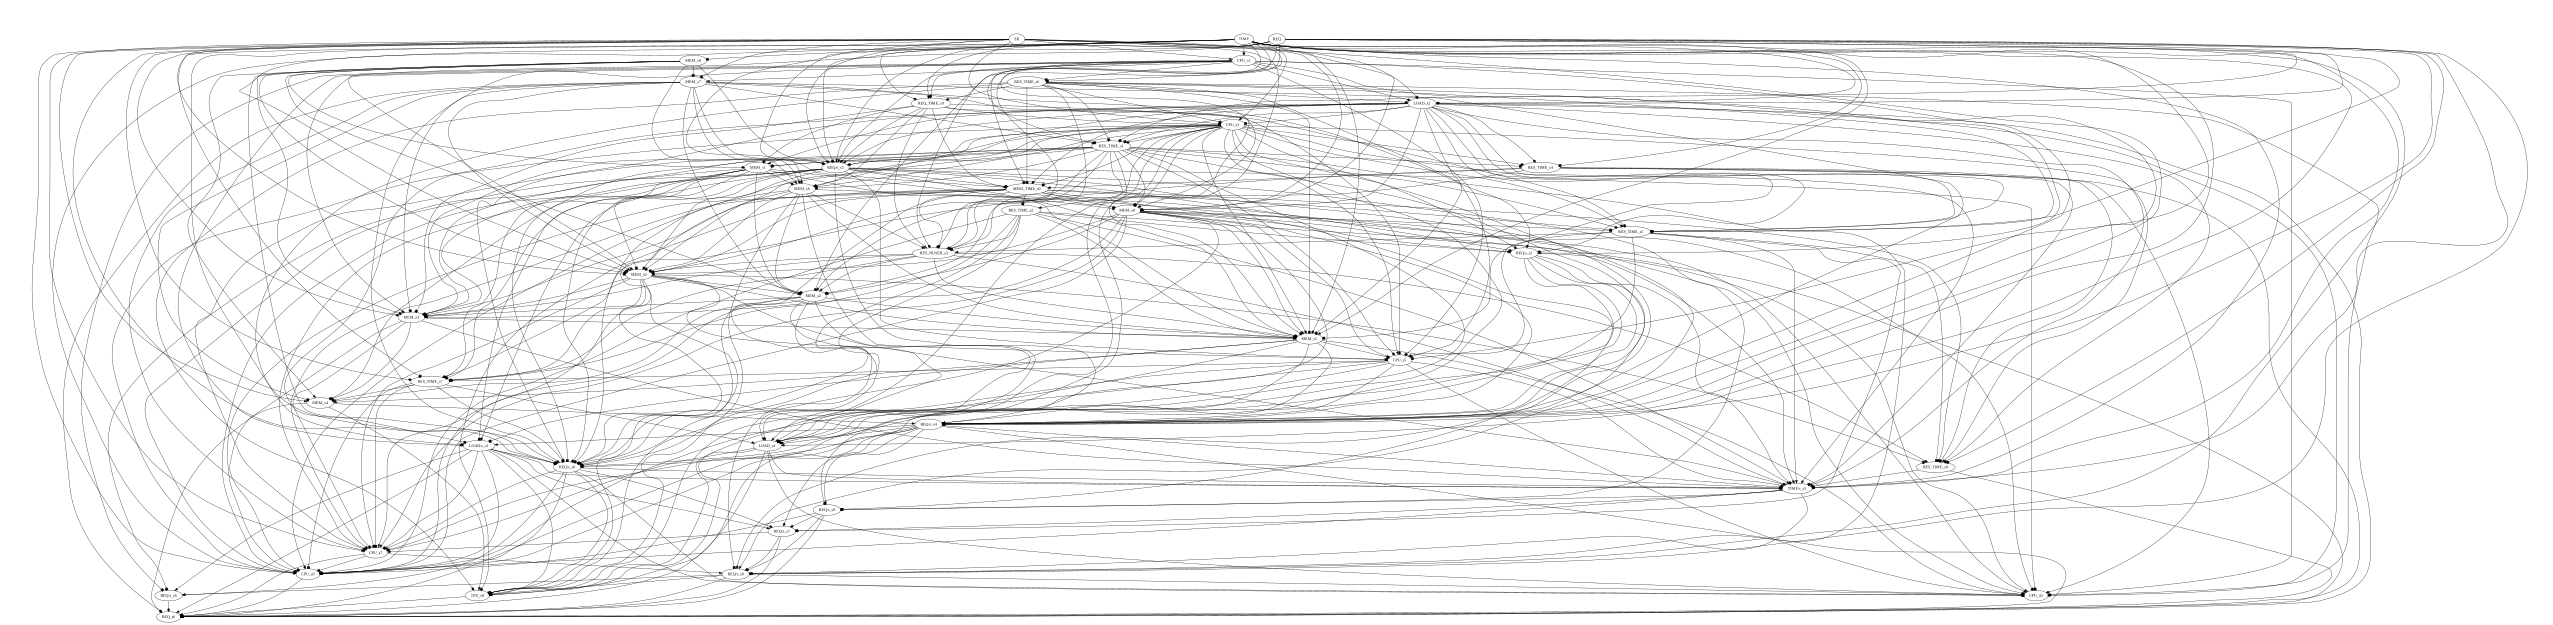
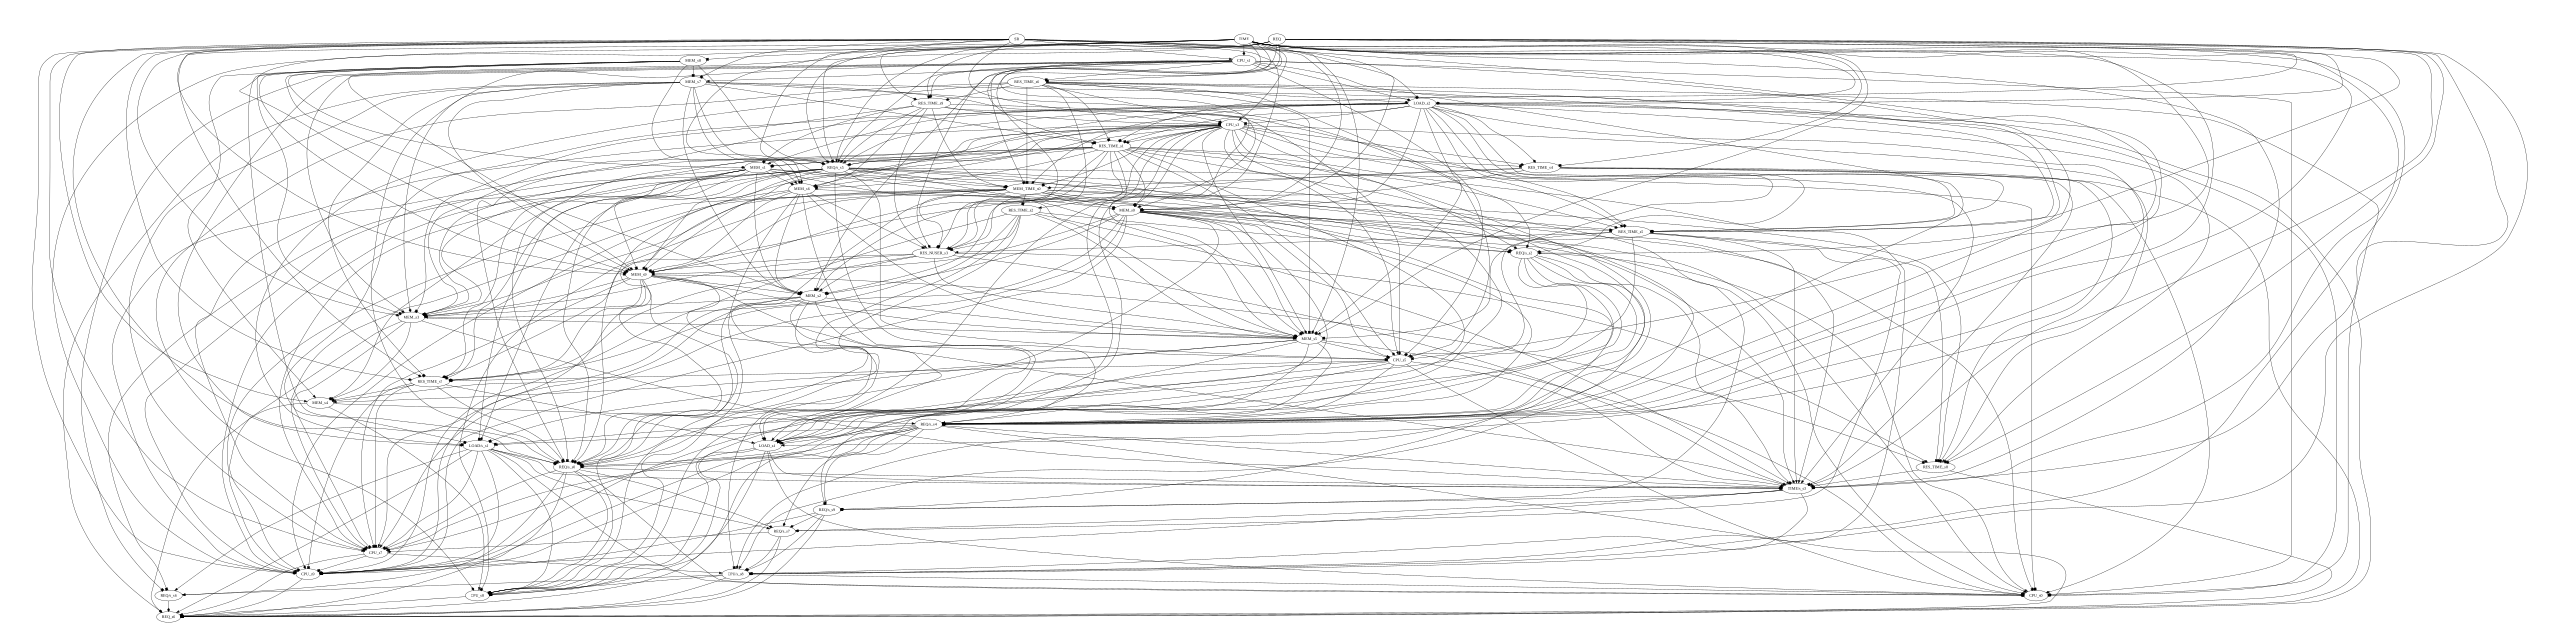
(319, 50) -> (502, 48)
(307, 54) -> none
(479, 94) -> (441, 116)
(931, 103) -> (931, 103)
(292, 158) -> (405, 122)
none -> (1399, 215)
none -> (1106, 395)
(1291, 516) -> (1291, 516)
(2319, 520) -> none
(736, 574) -> (736, 574)
